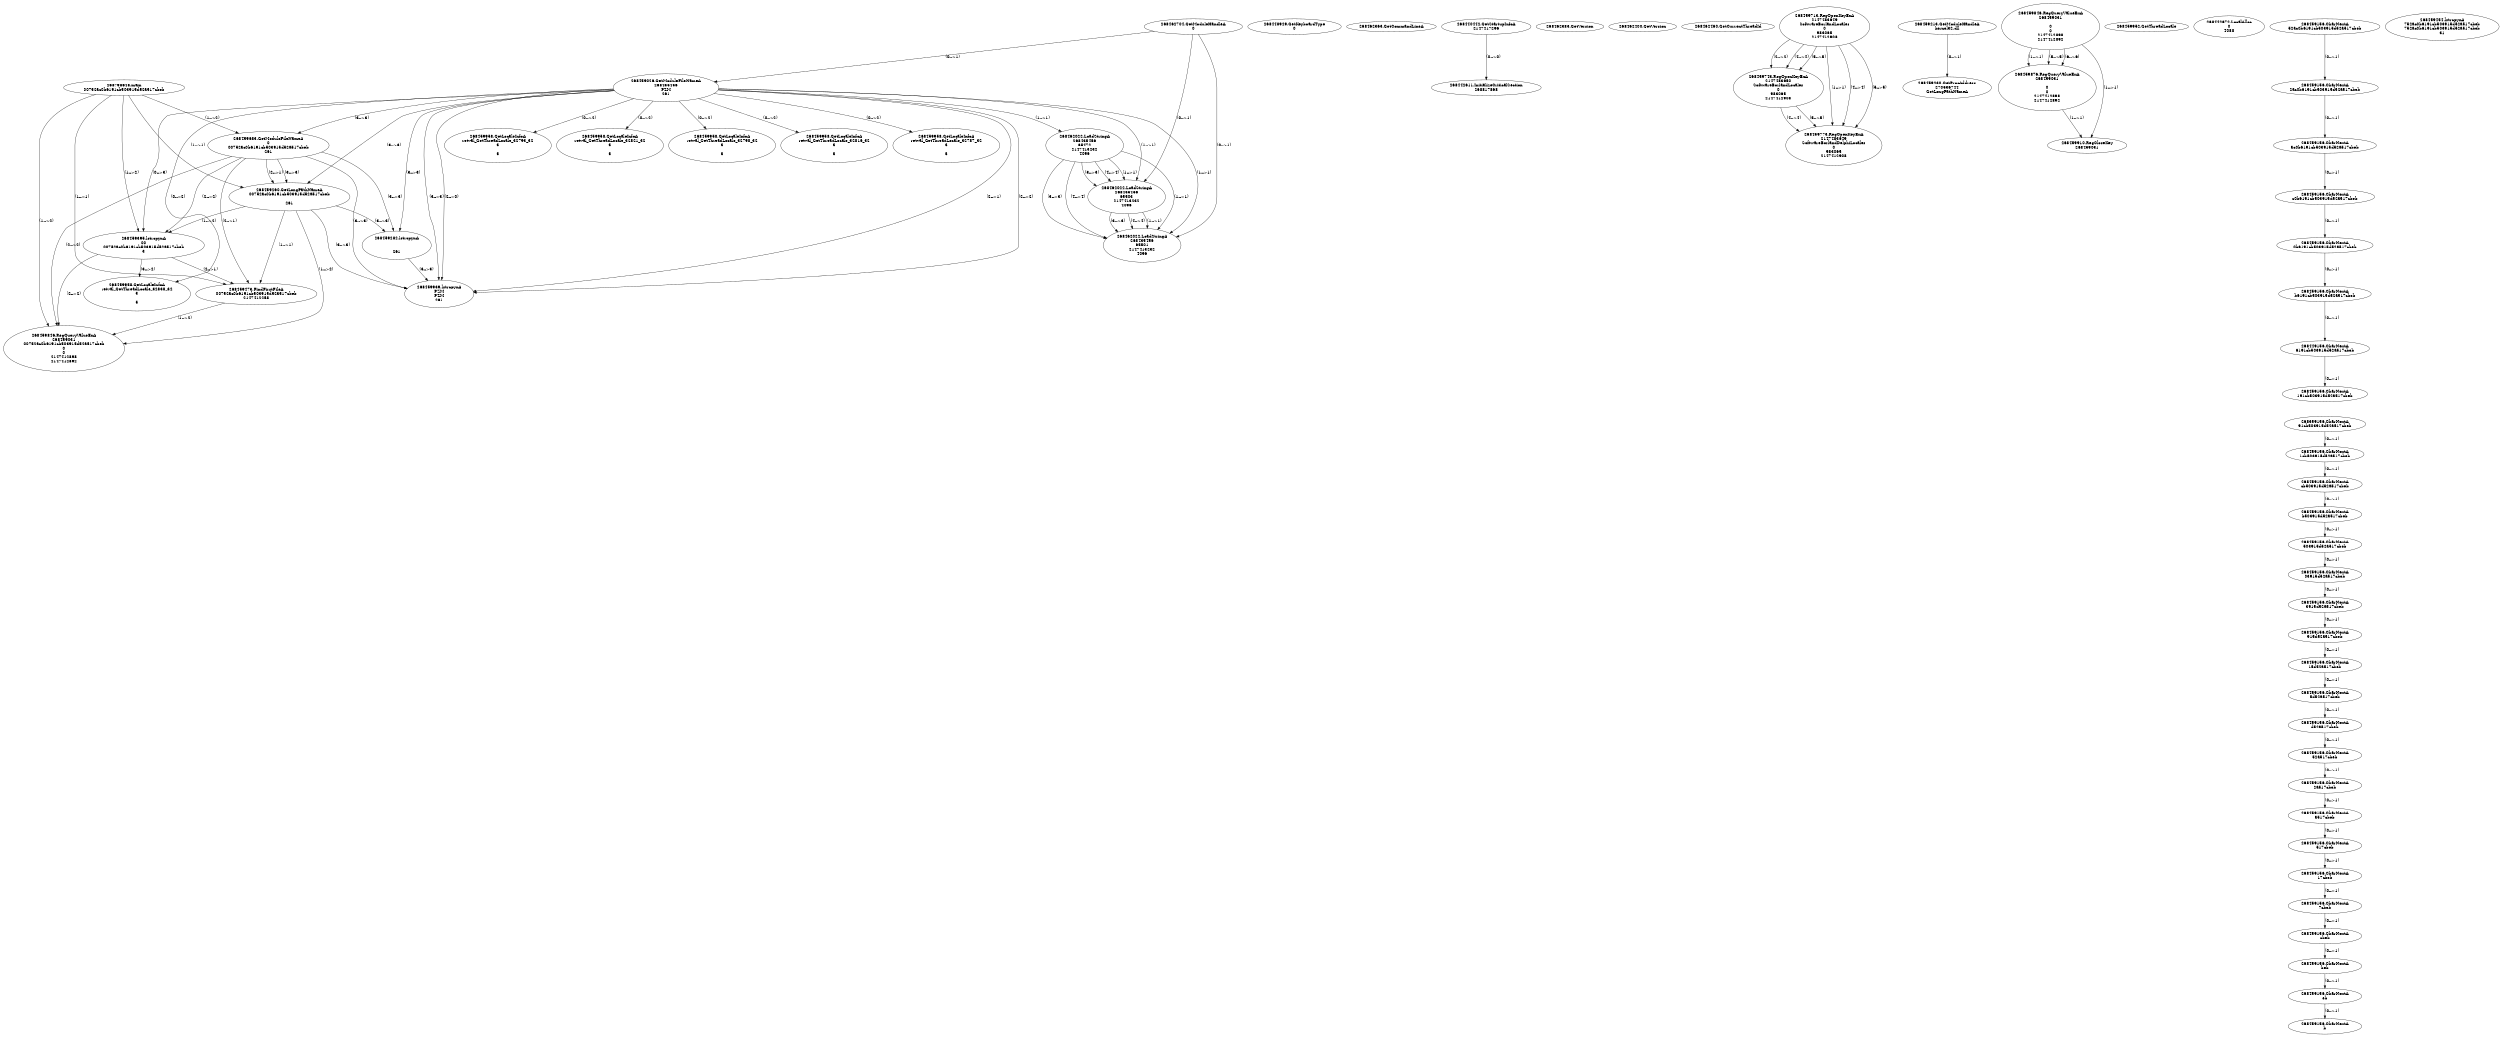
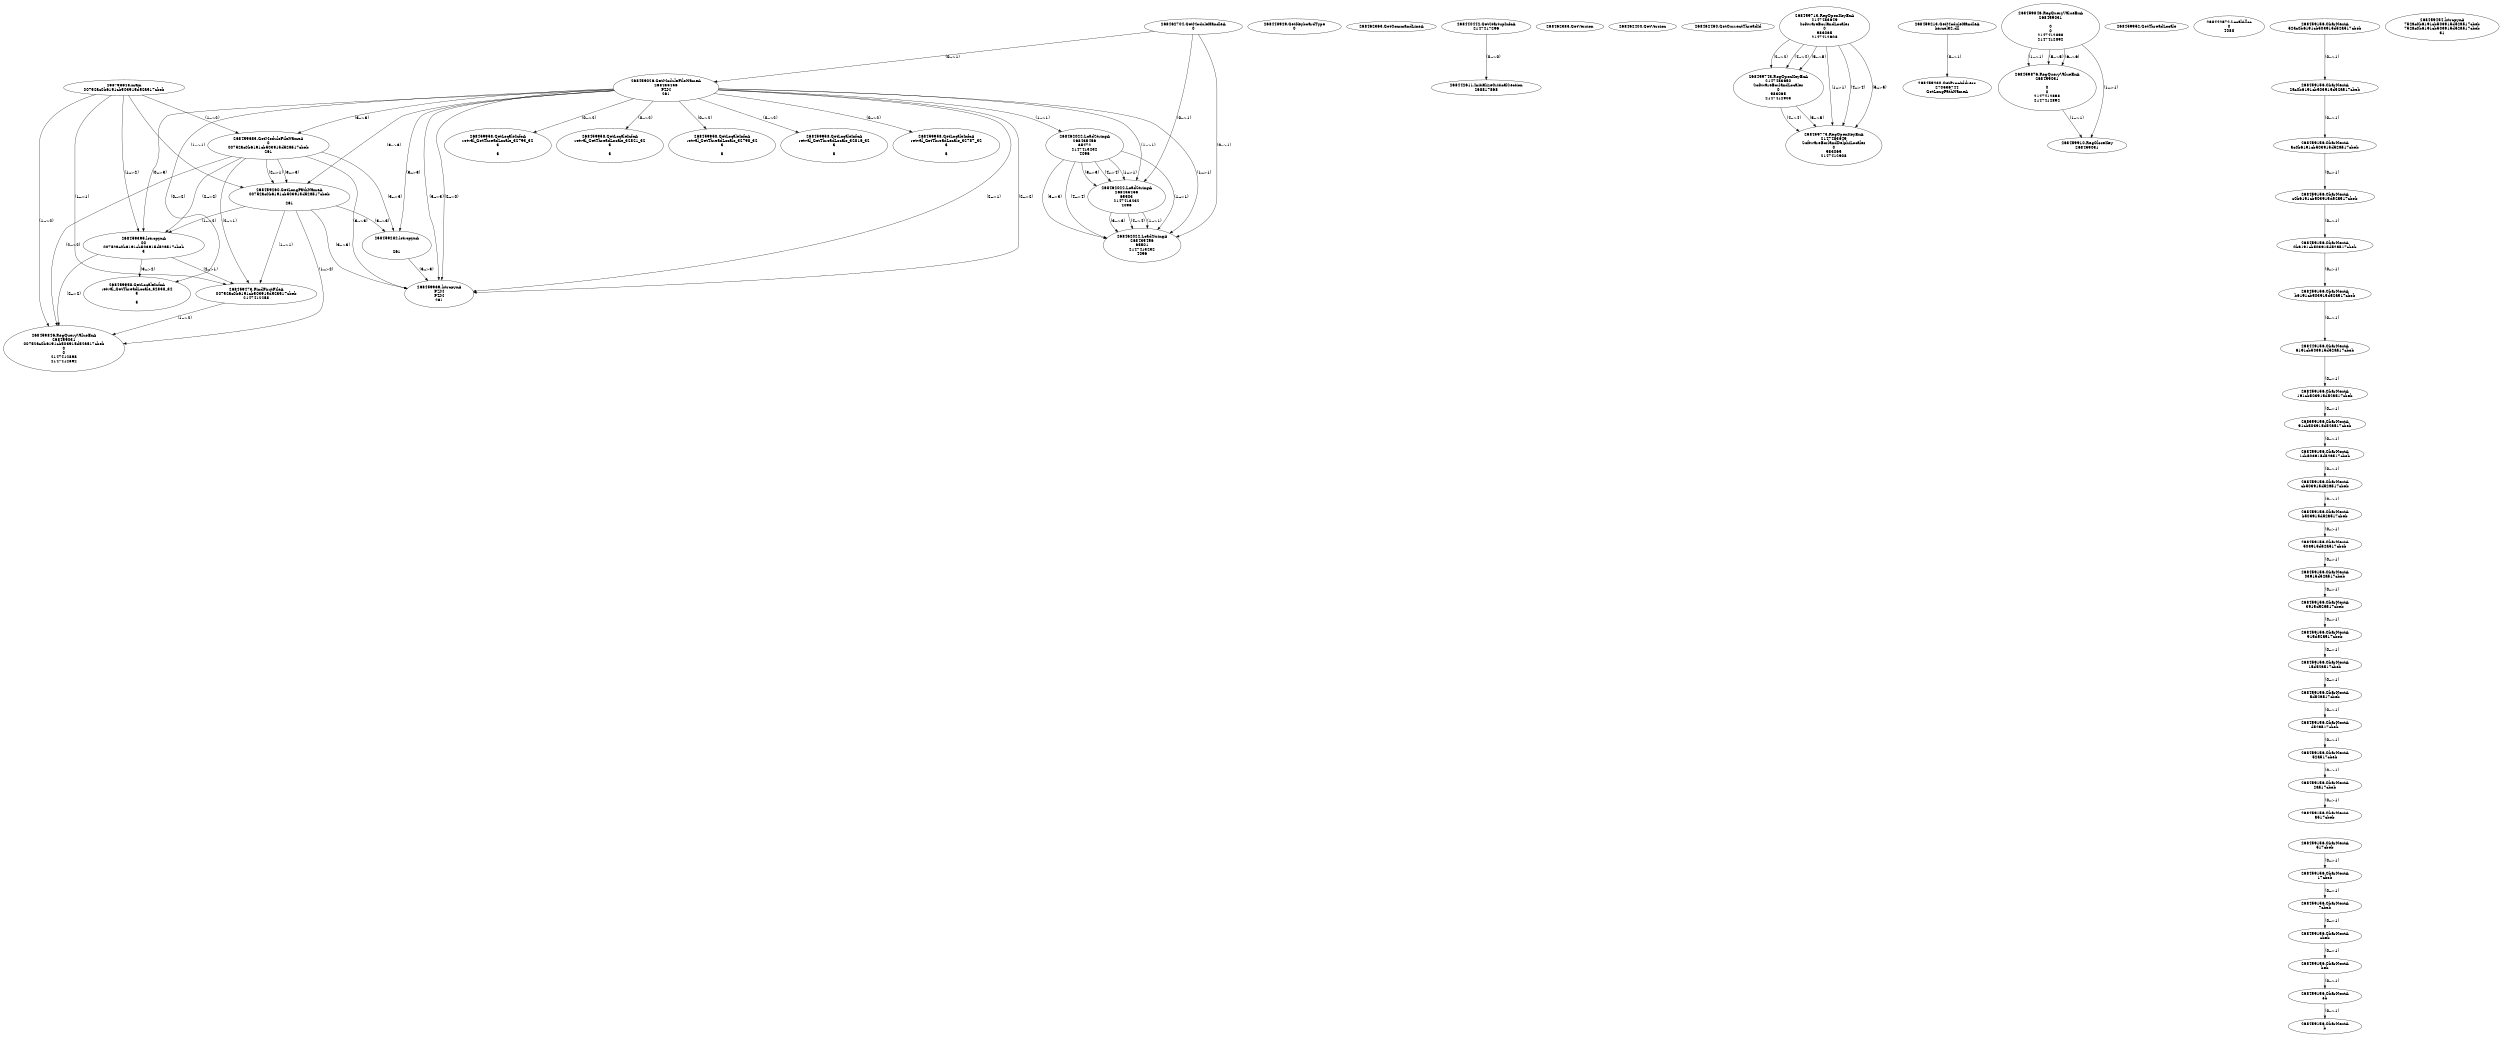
none -> (2325, 408)
(2325, 829) -> none
